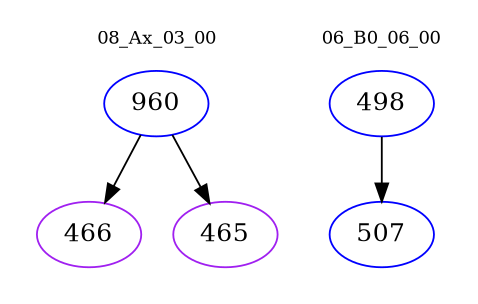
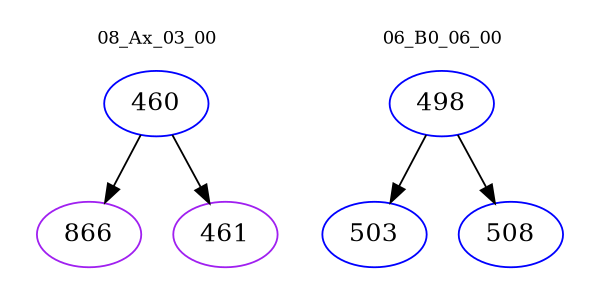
(156, 104) -> (156, 104)
(89, 235) -> (89, 235)
(225, 235) -> (225, 235)
none -> (375, 235)
(382, 235) -> (511, 235)
